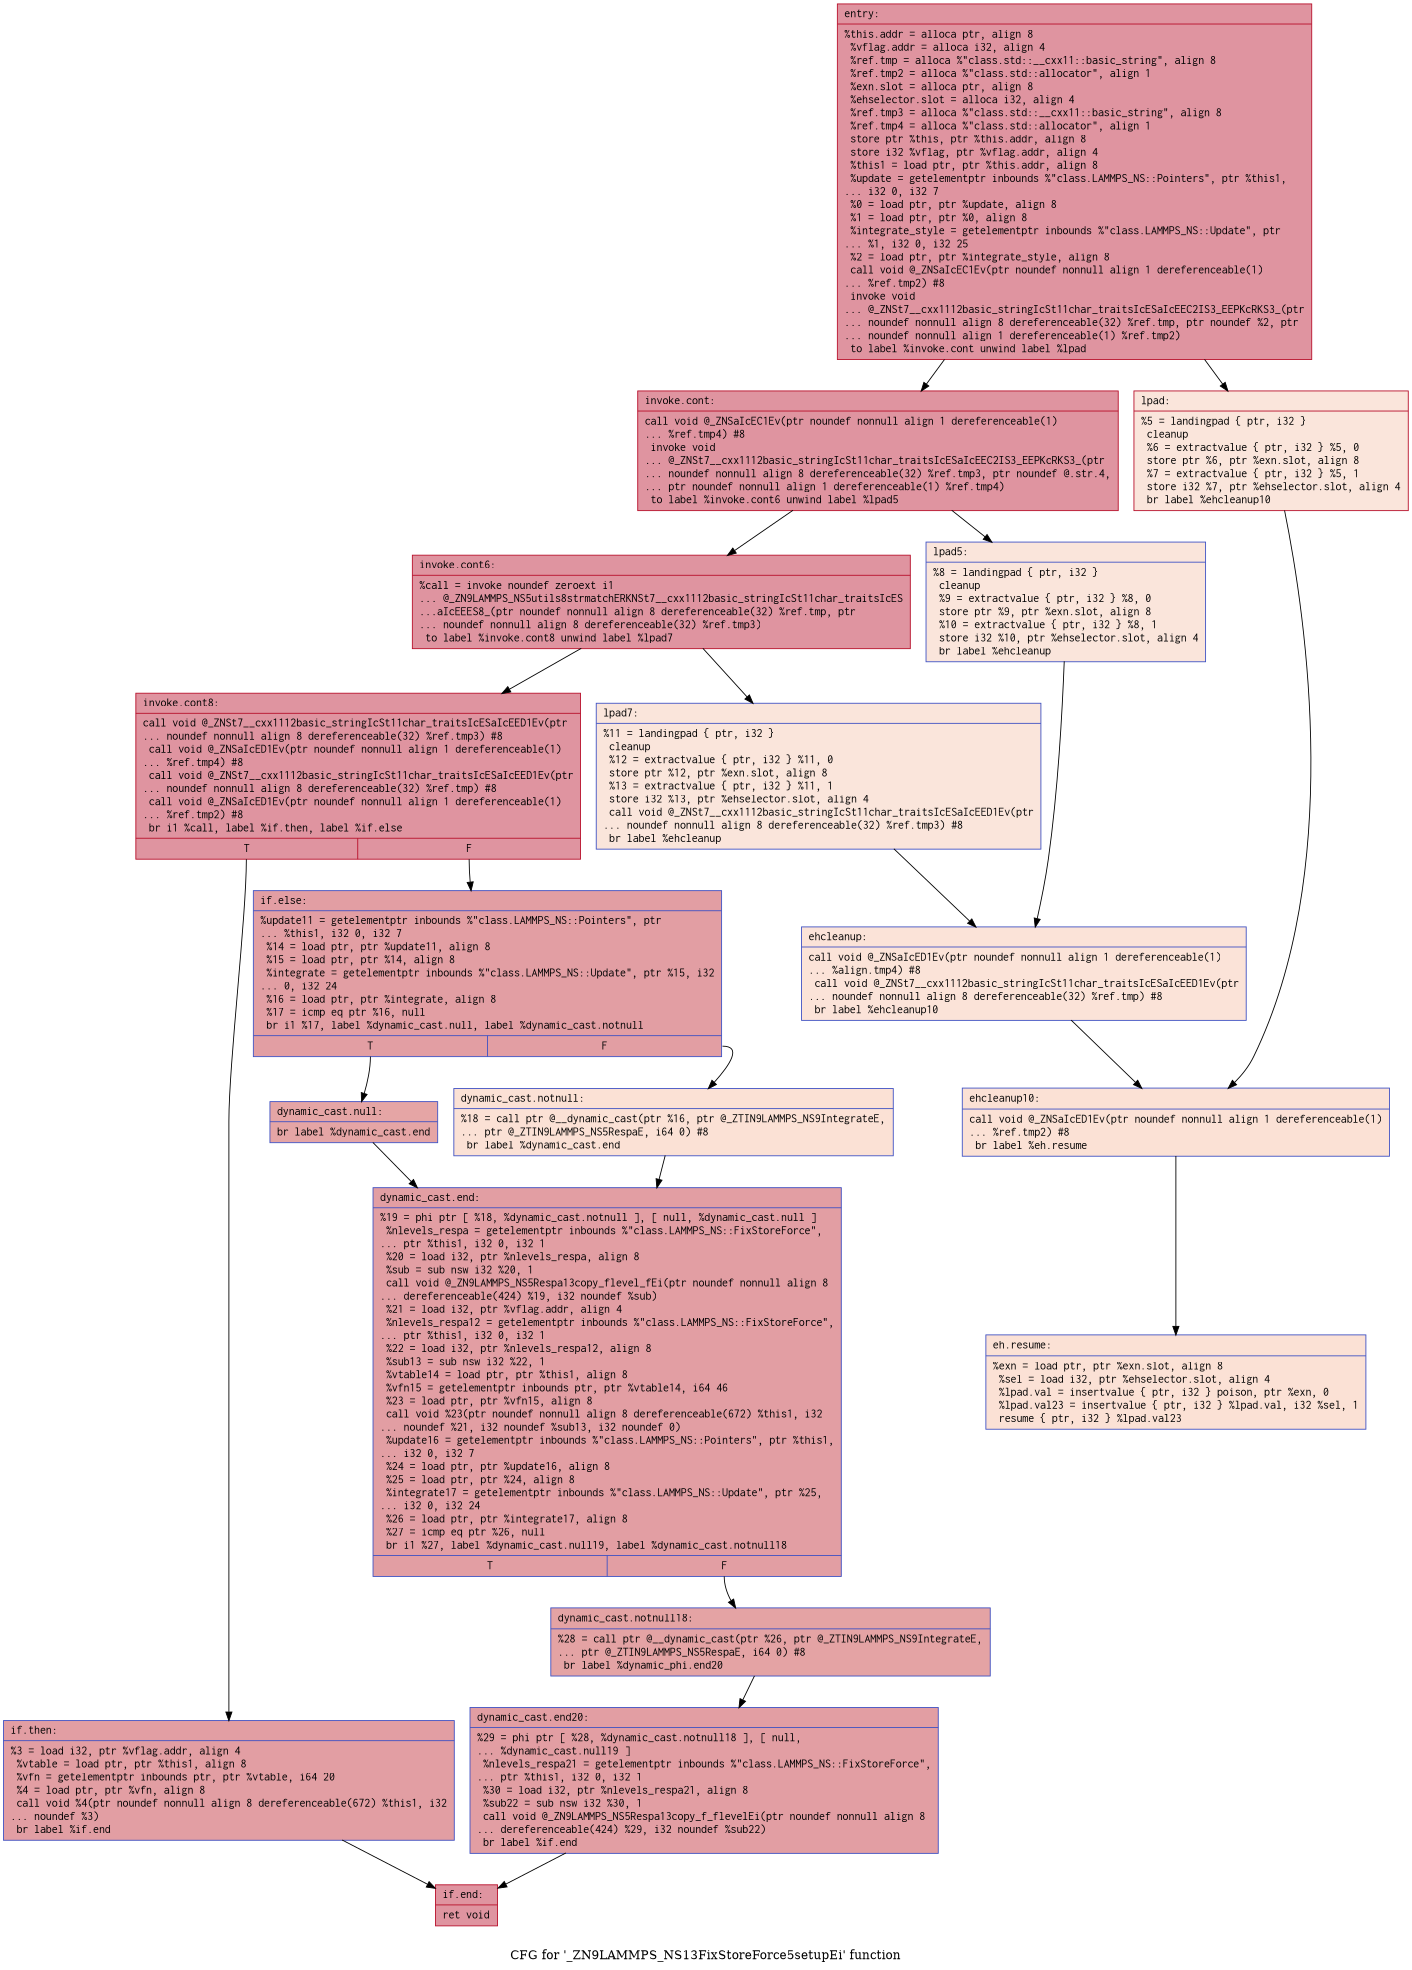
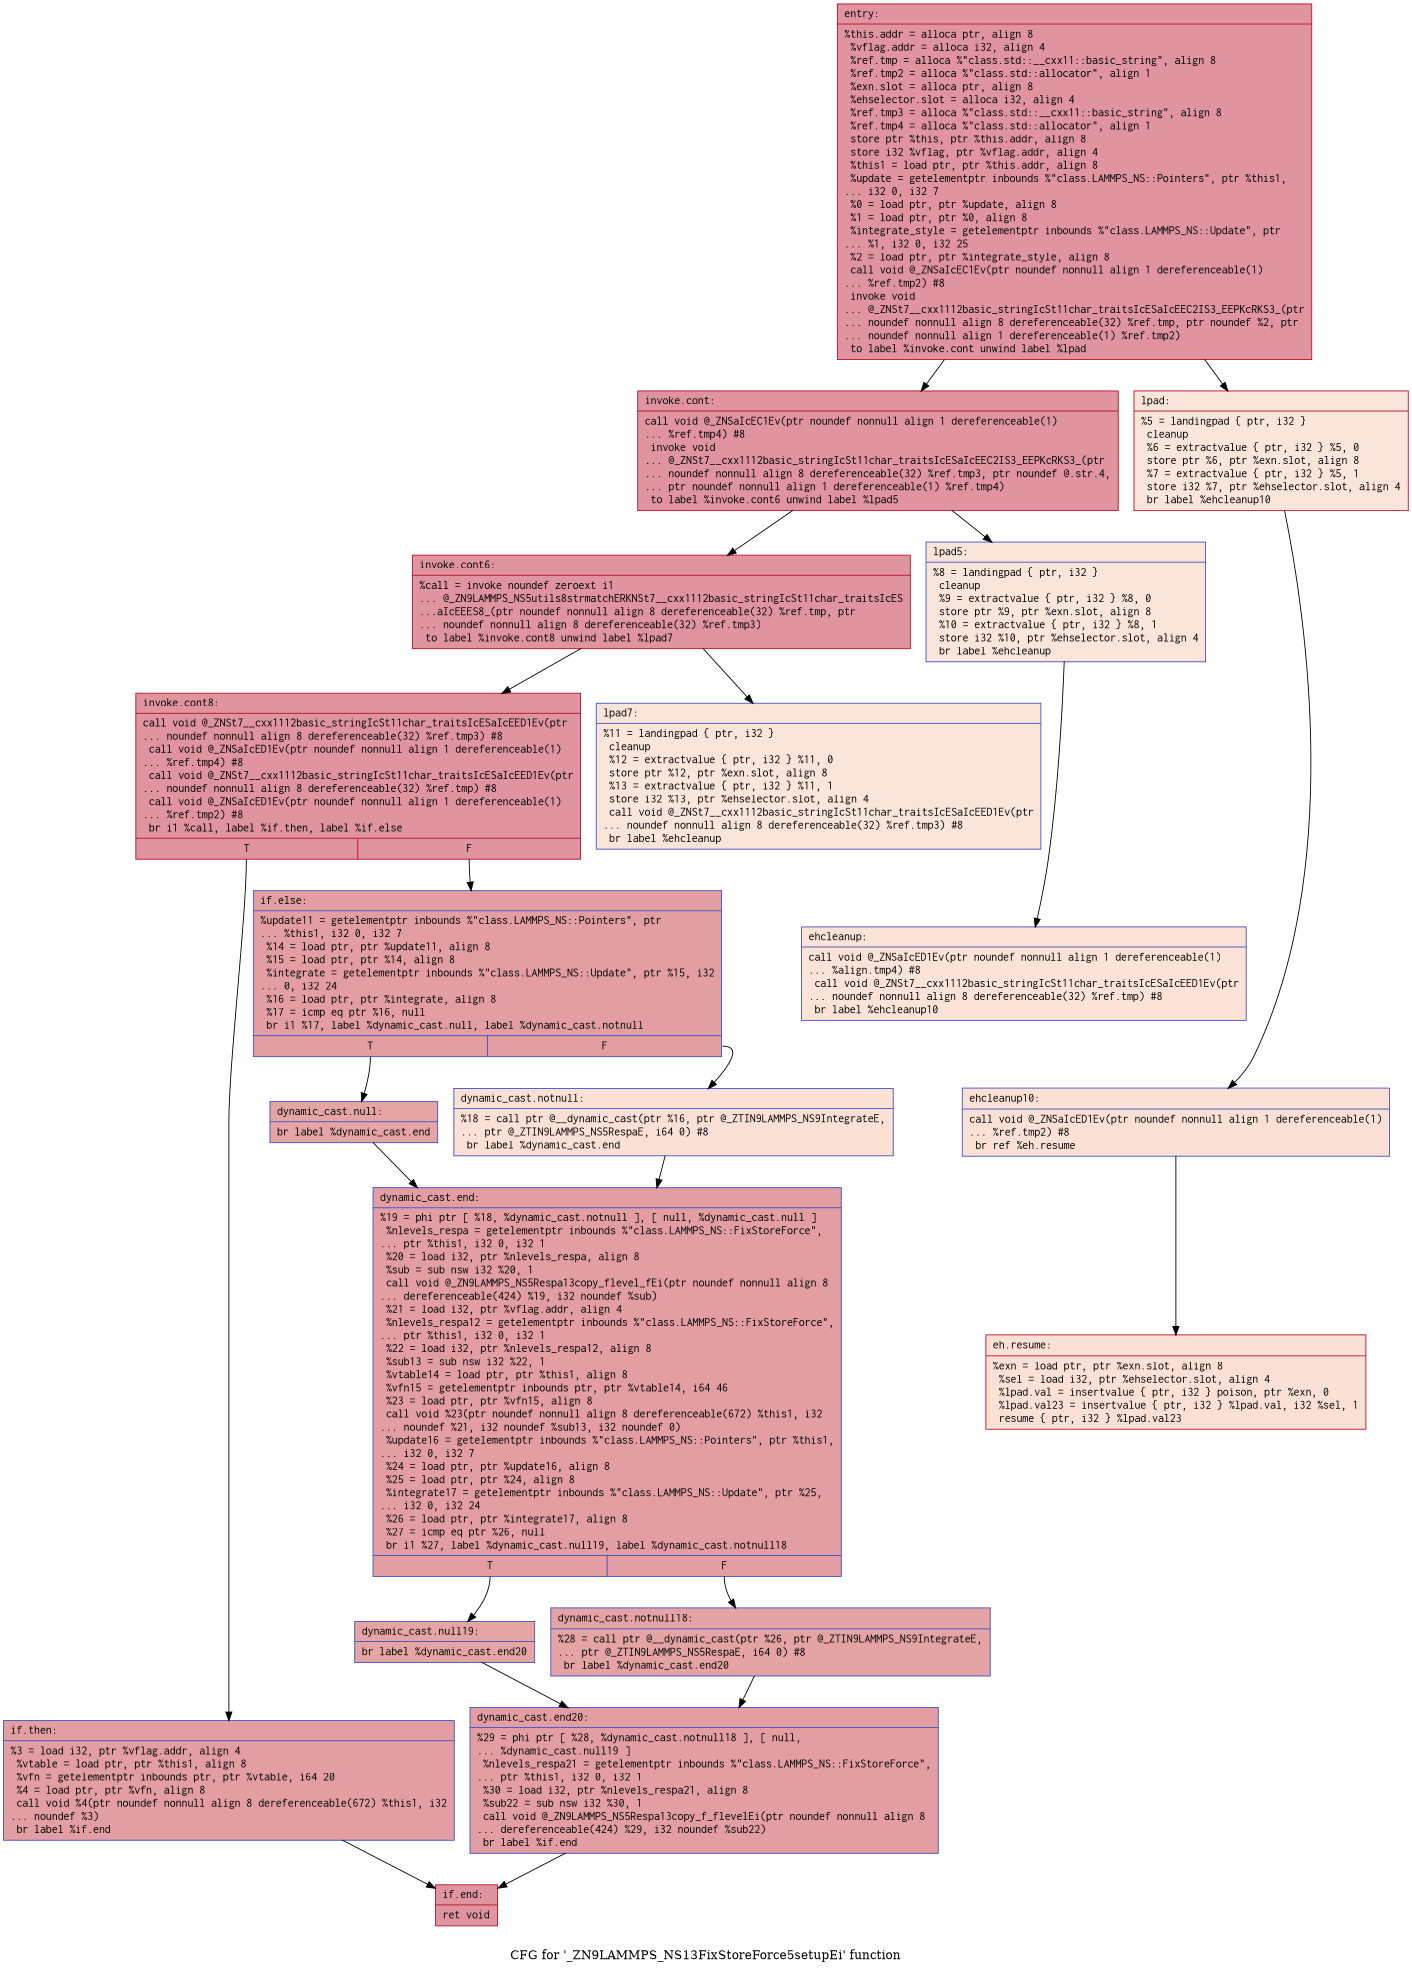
(932, 885) -> none
(1103, 1051) -> none
(1029, 1145) -> (1023, 1145)
(1176, 1382) -> (1176, 1382)
none -> (445, 1642)
(641, 1665) -> (643, 1665)
